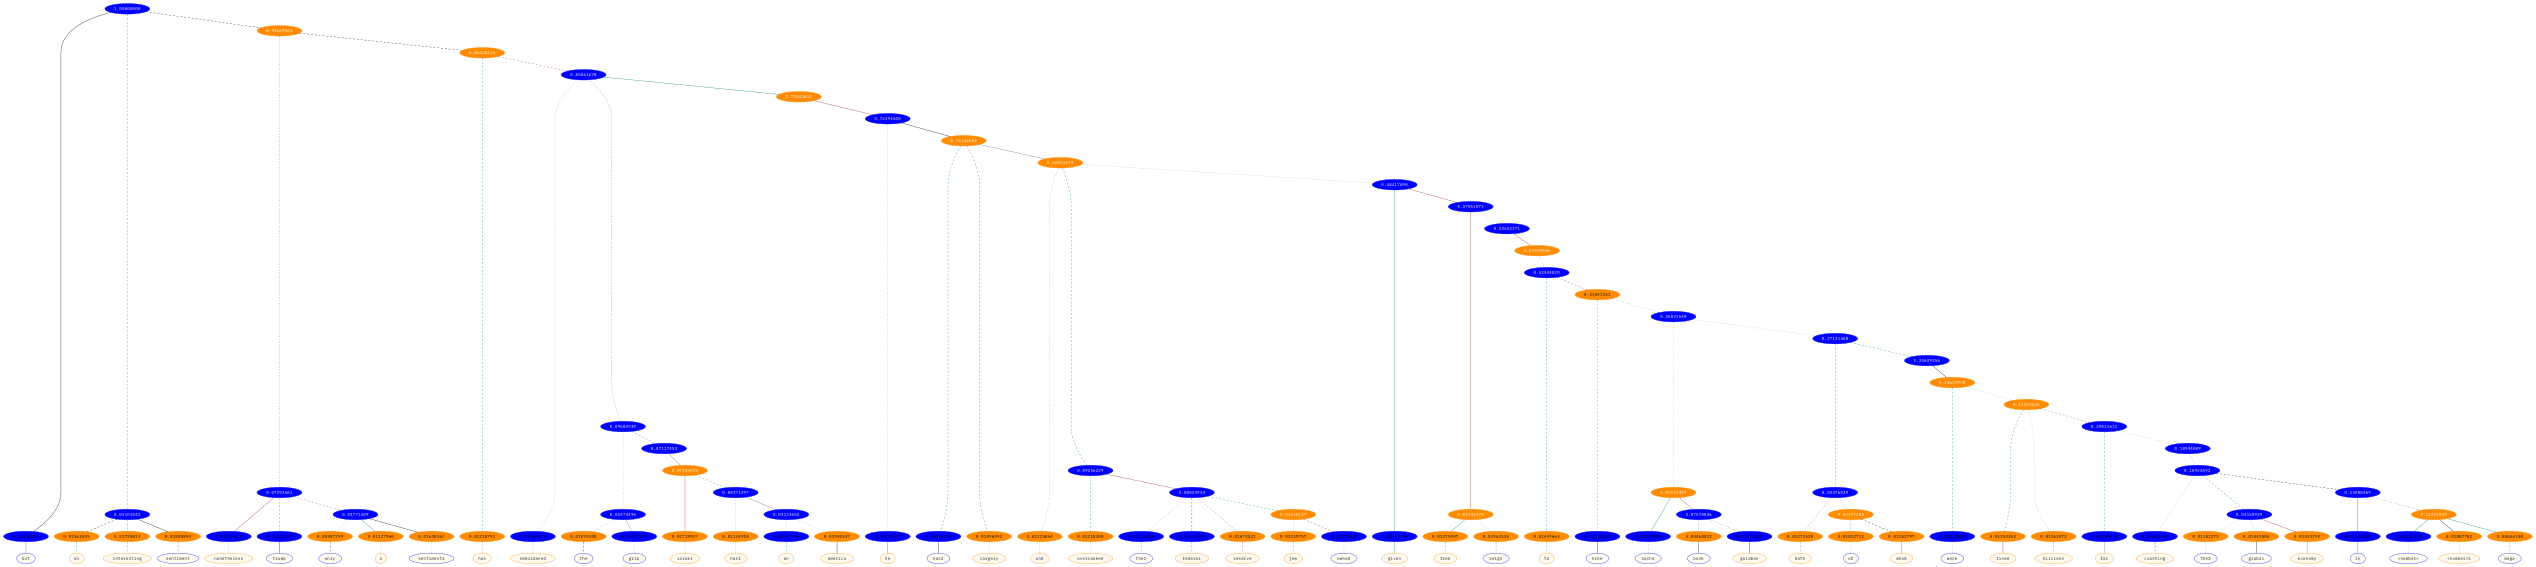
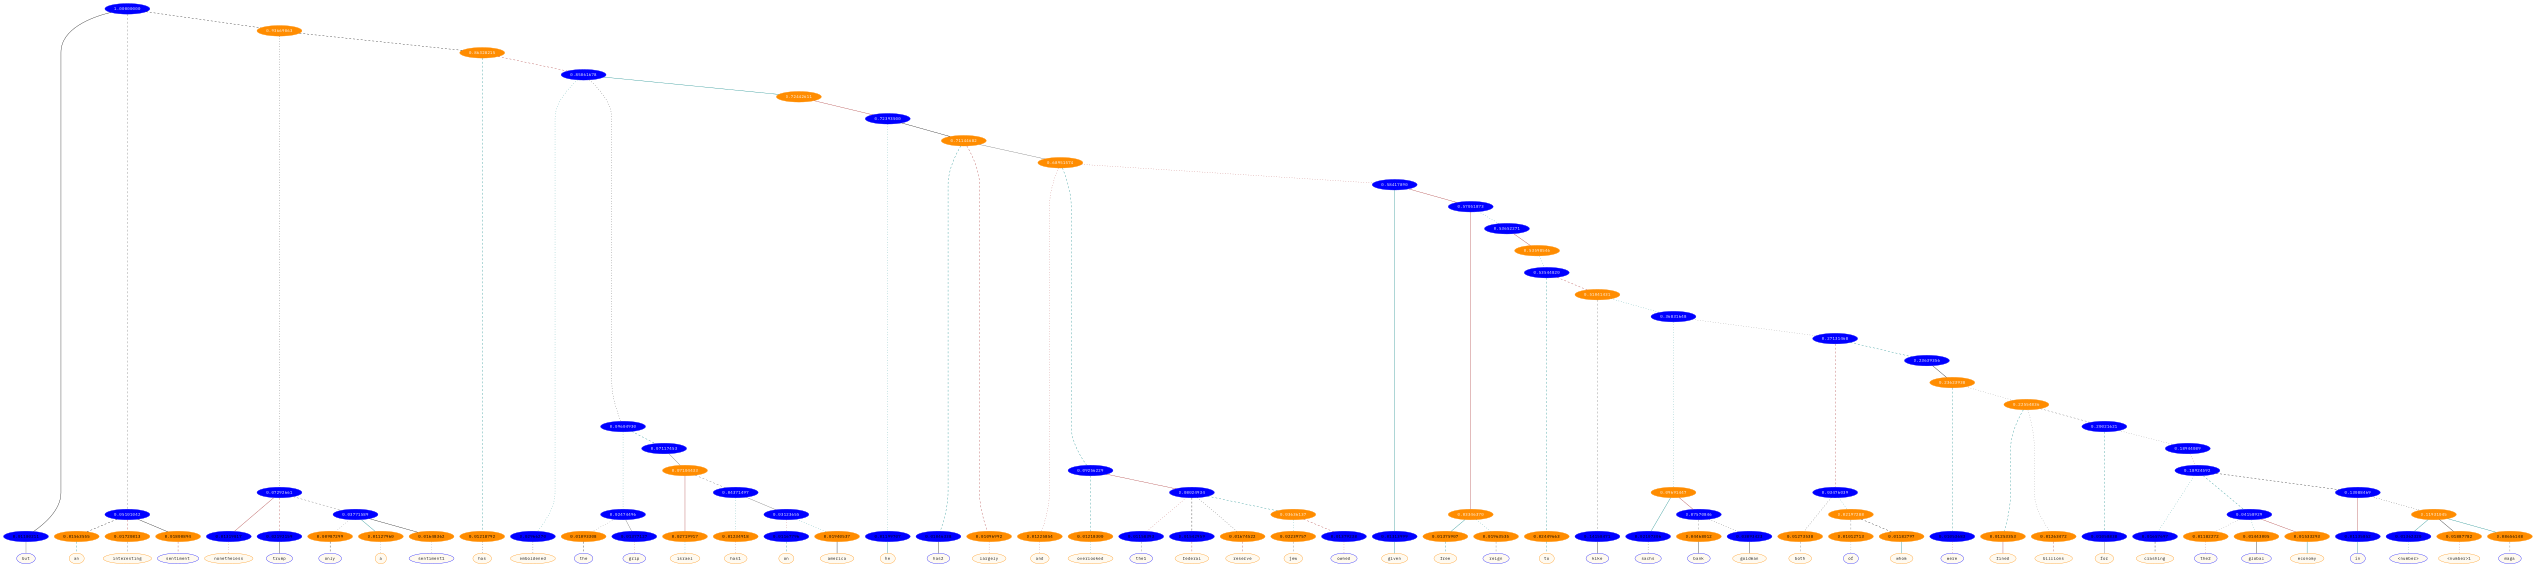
(1597, 295) -> (1597, 295)
